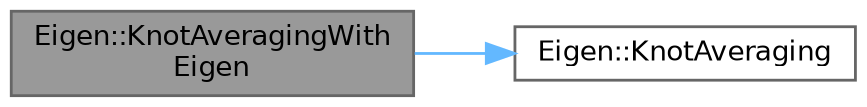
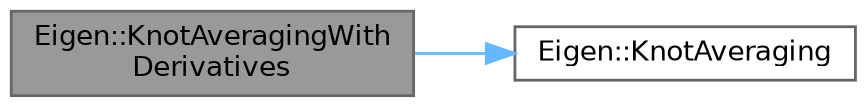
(212, 53) -> (212, 53)
